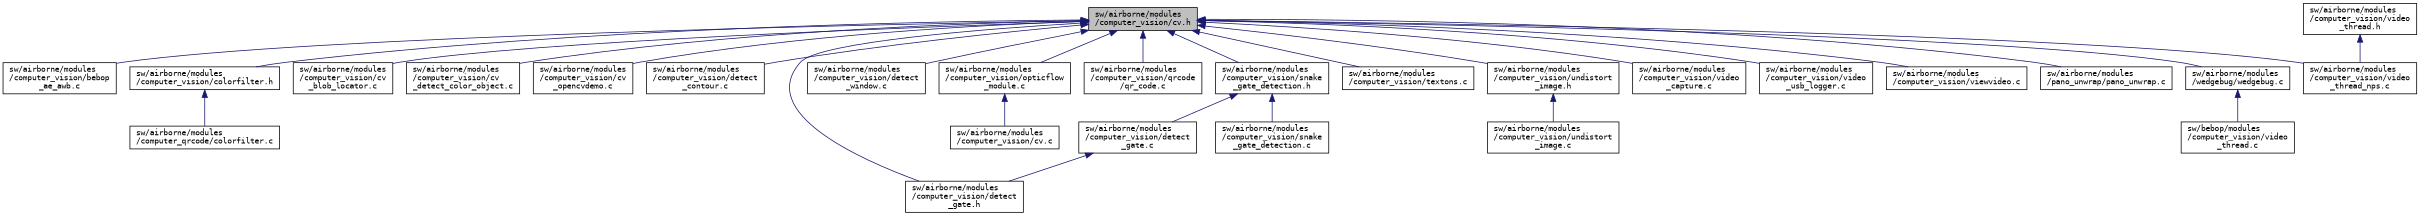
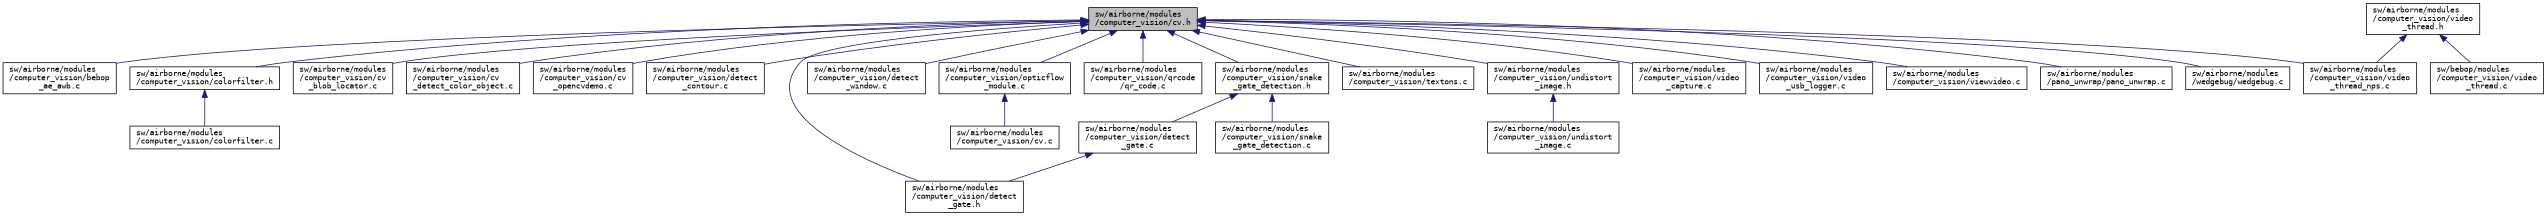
(2238, 110) -> (2458, 51)
(205, 138) -> (205, 138)
